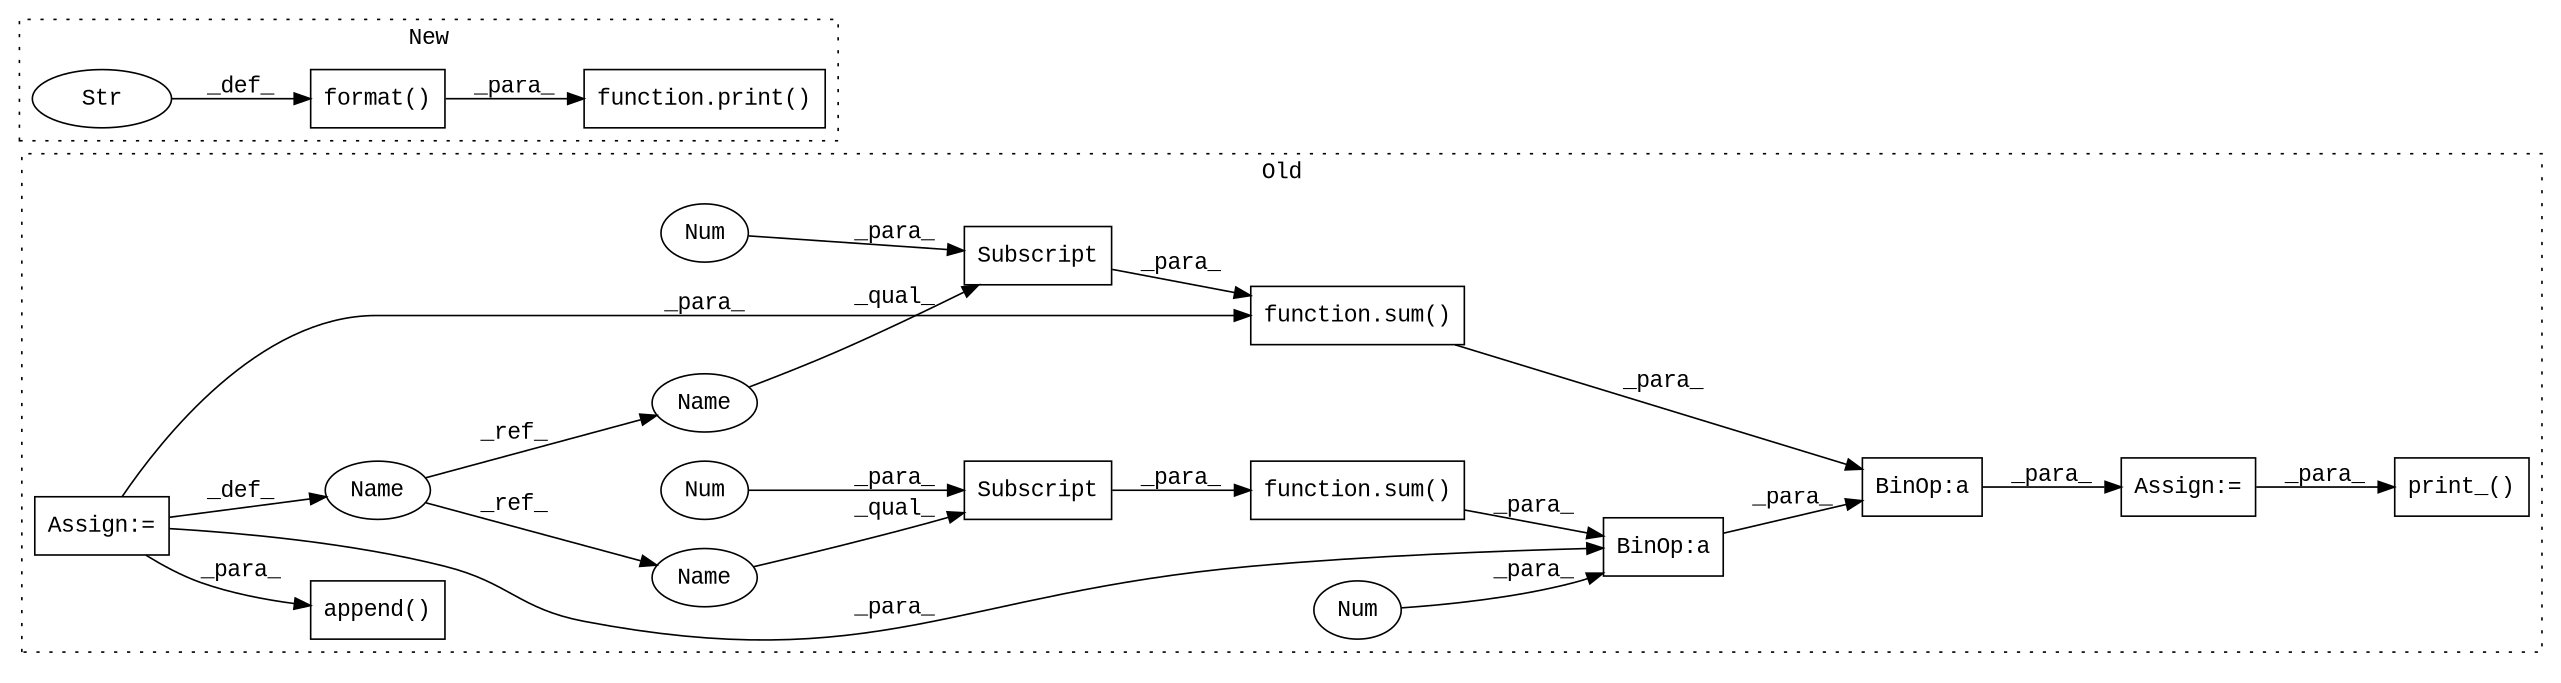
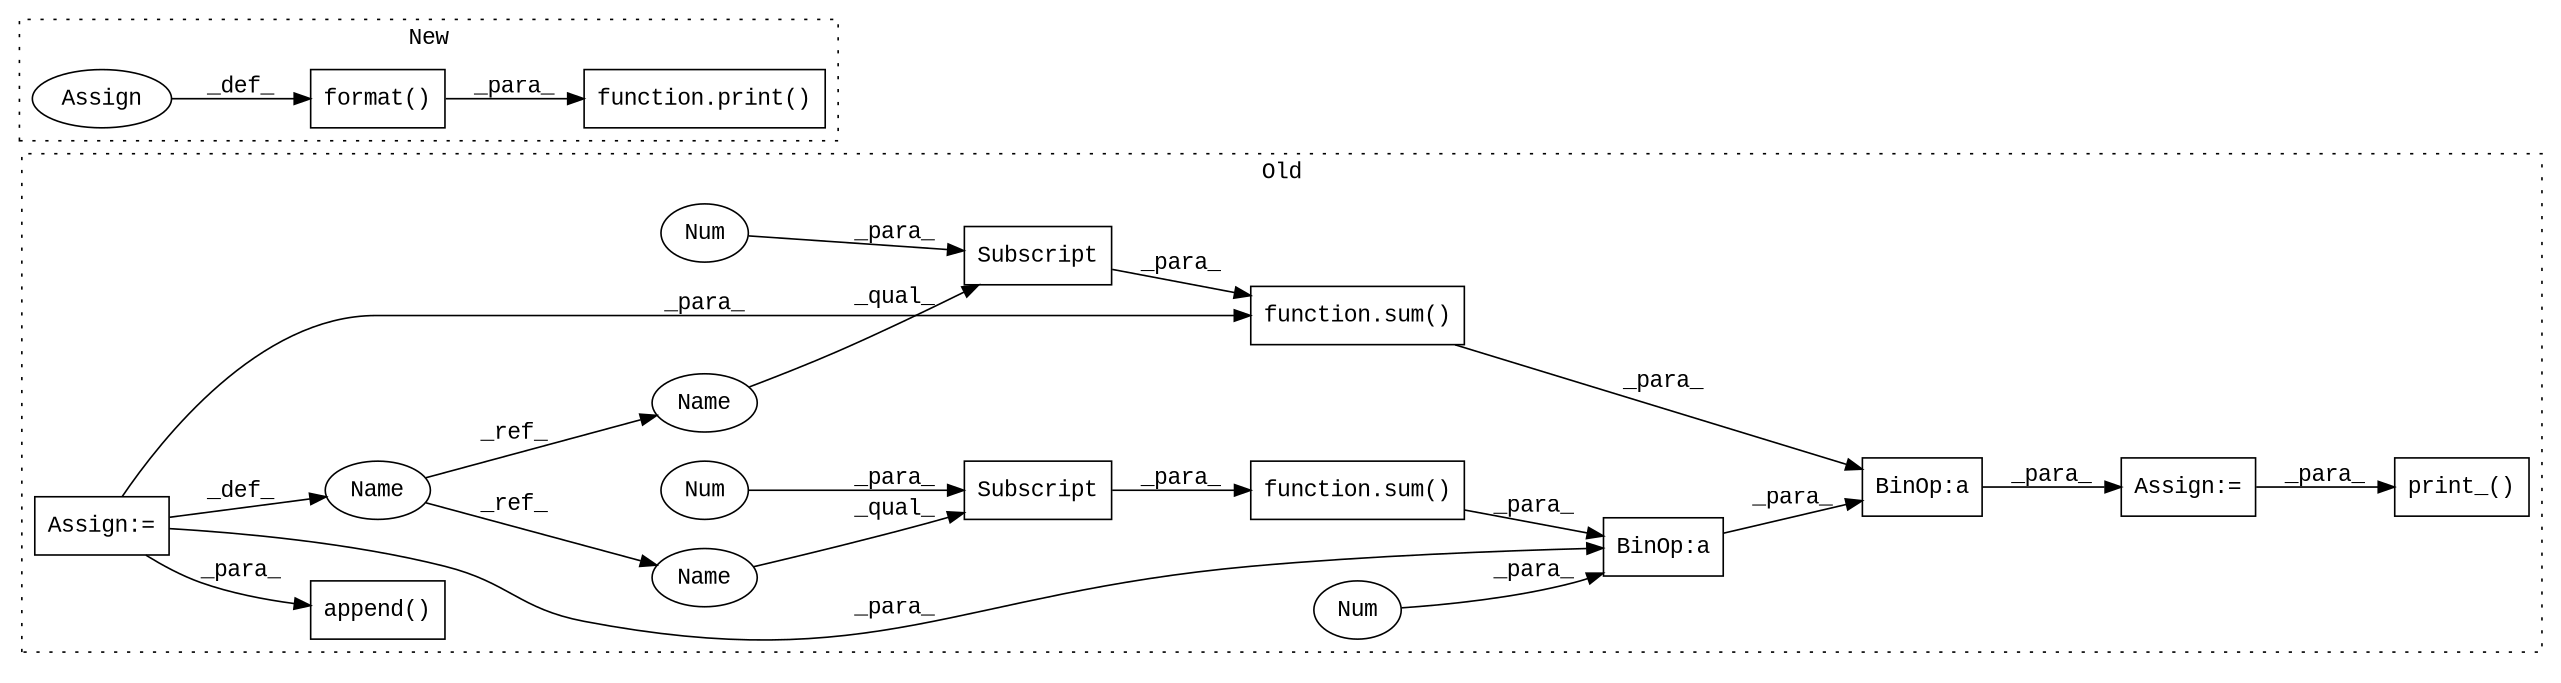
(102, 99) -> (102, 99)
